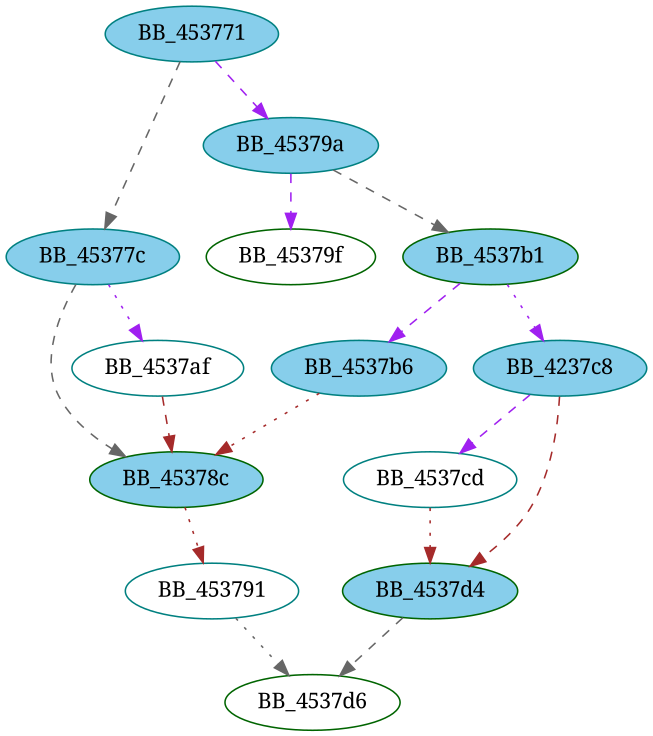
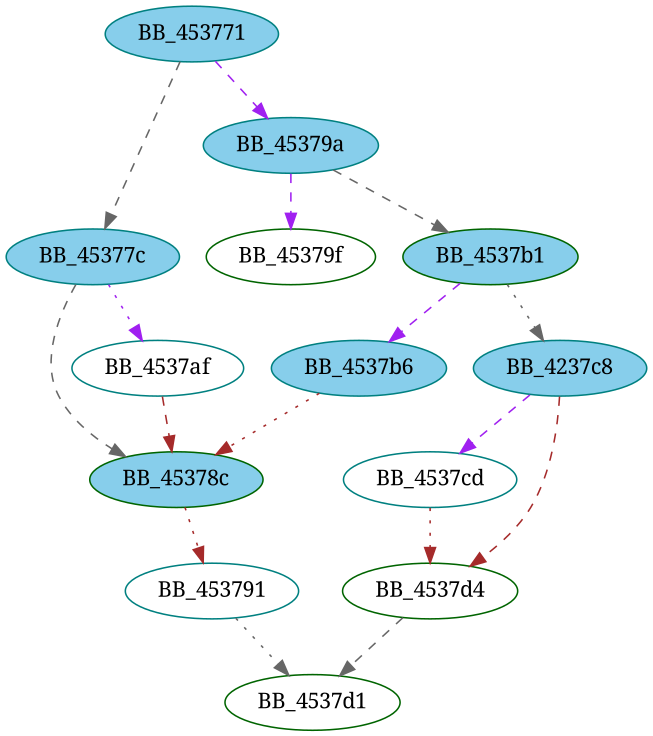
(521, 306) -> (521, 306)
(430, 591) -> (430, 591)
(313, 702) -> (313, 702)
